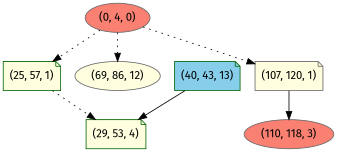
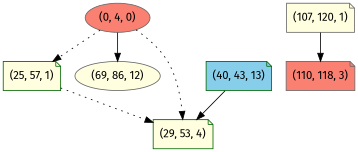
(118, 43) -> (118, 43)
(195, 44) -> (169, 65)
(289, 134) -> (321, 76)
